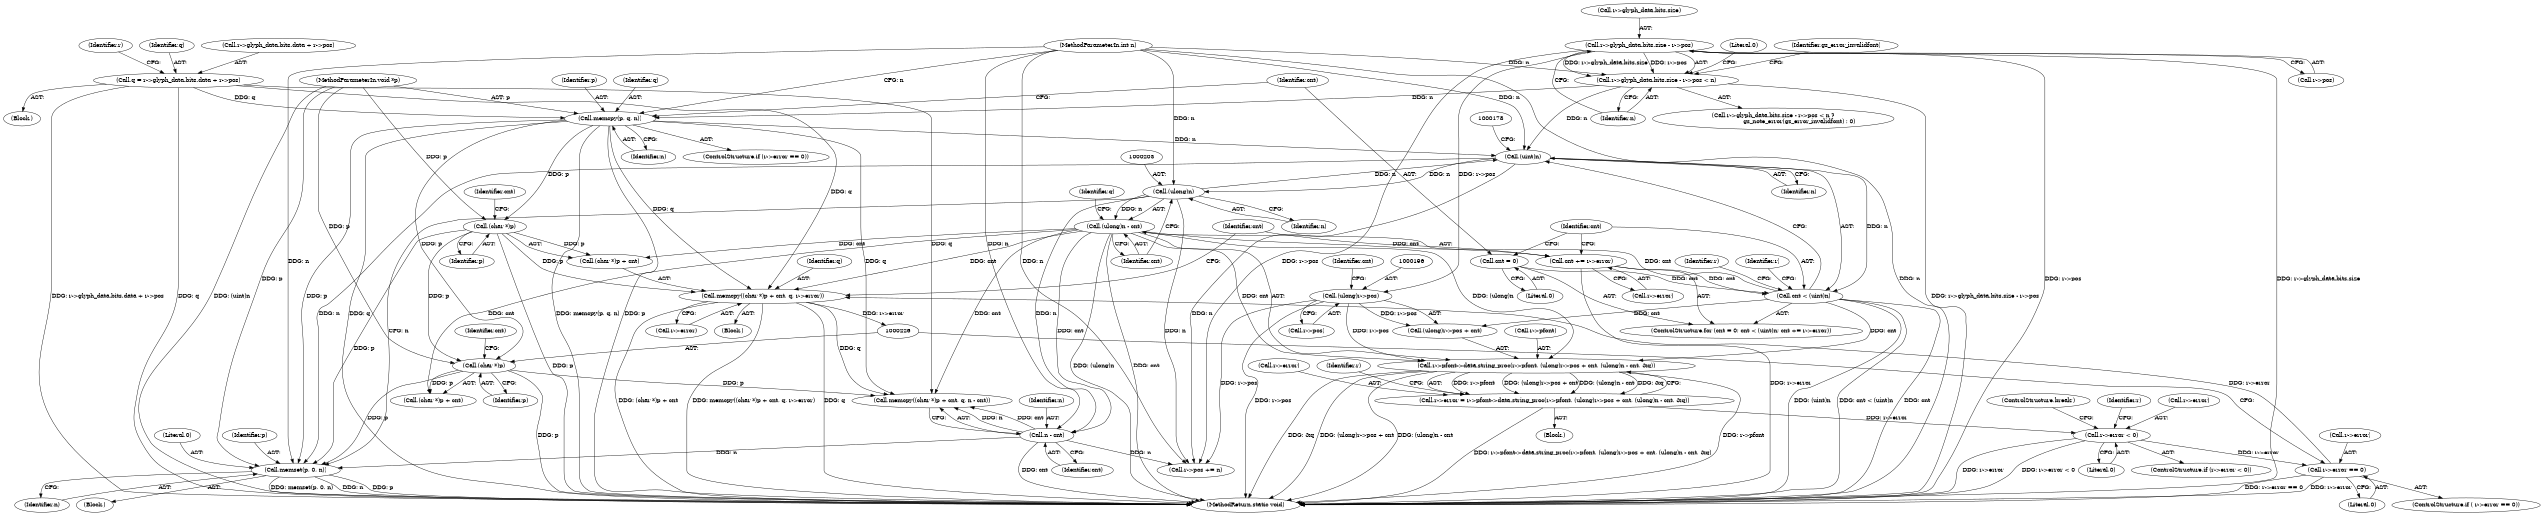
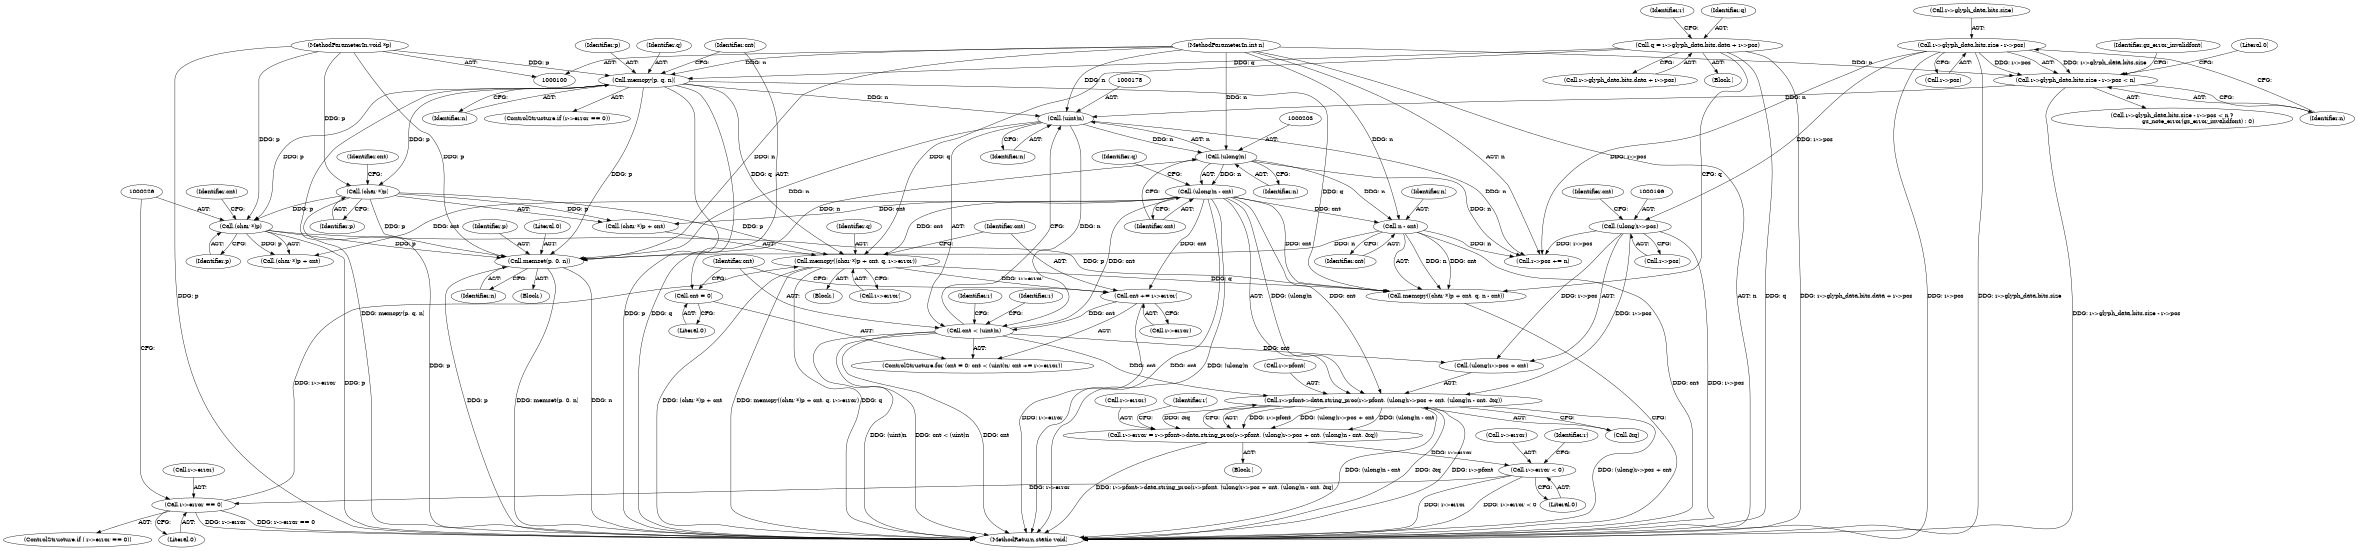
none -> (1657, 61)
none -> (554, 80)
(894, 80) -> (756, 63)
(501, 98) -> (539, 63)
(1129, 106) -> none
(1509, 140) -> (1113, 98)
(1385, 174) -> (1200, 140)
(942, 244) -> (1712, 174)
(1033, 261) -> (1495, 157)
(1643, 274) -> none
(1910, 279) -> (1747, 296)
(232, 296) -> (188, 296)
(845, 311) -> (1004, 282)
(398, 331) -> (830, 209)
(2038, 401) -> none
(967, 429) -> (1532, 525)
none -> (1626, 435)
(2201, 470) -> none
